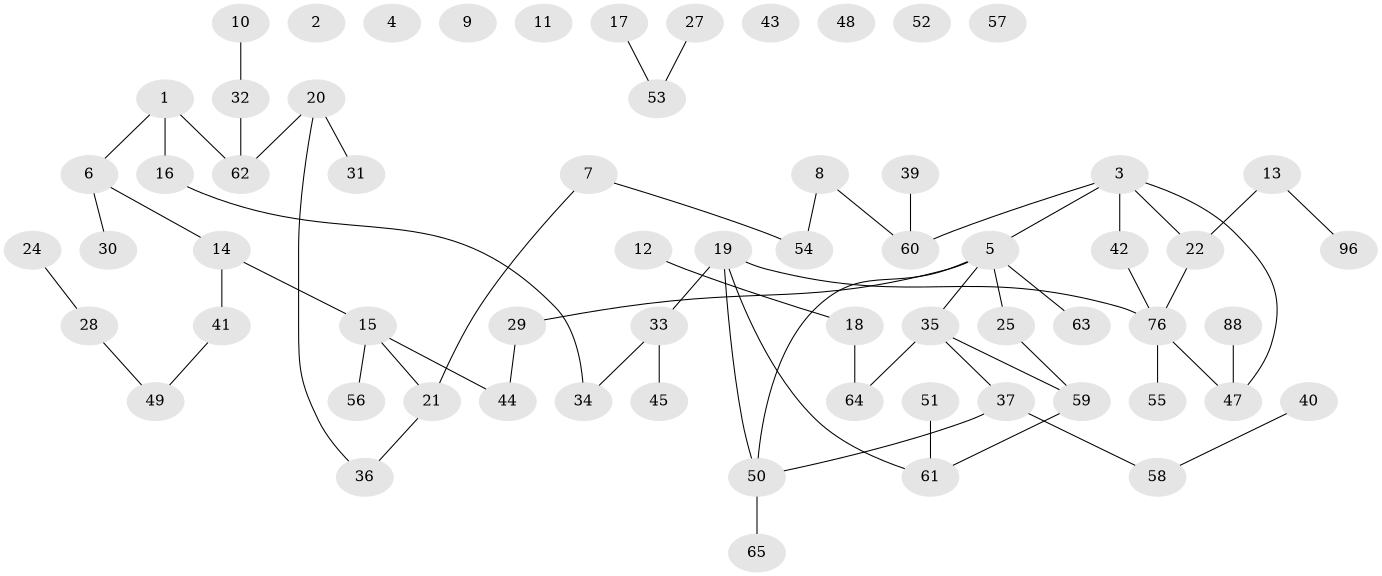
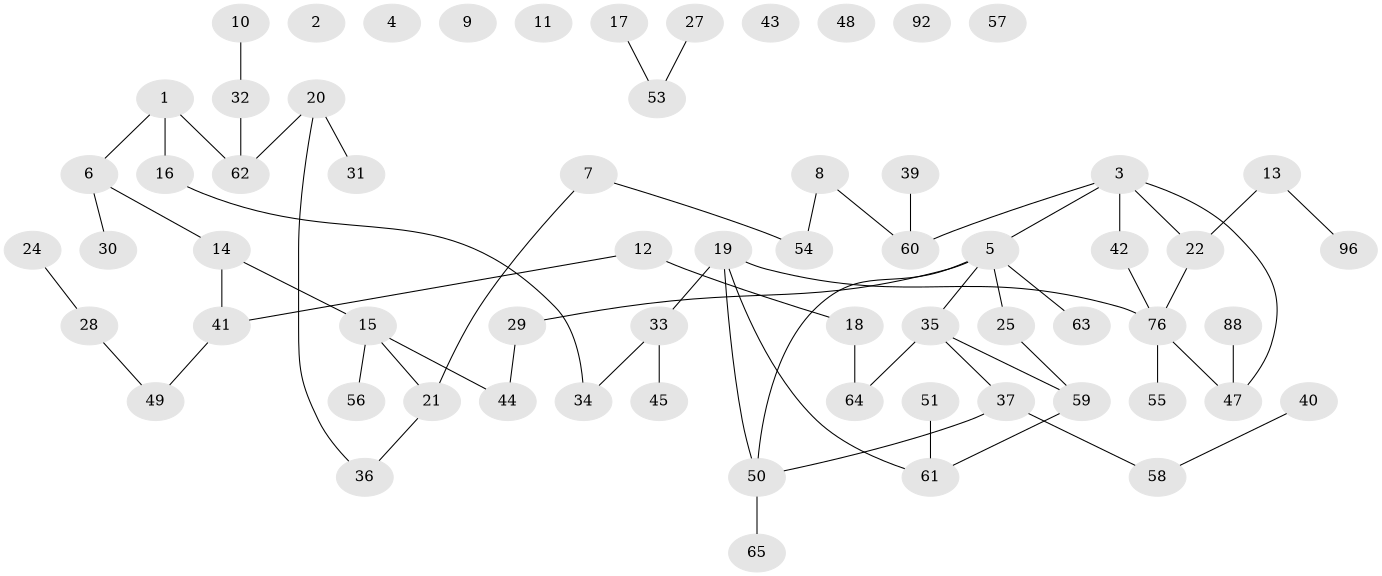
(922, 23) -> (922, 23)
none -> (433, 288)
